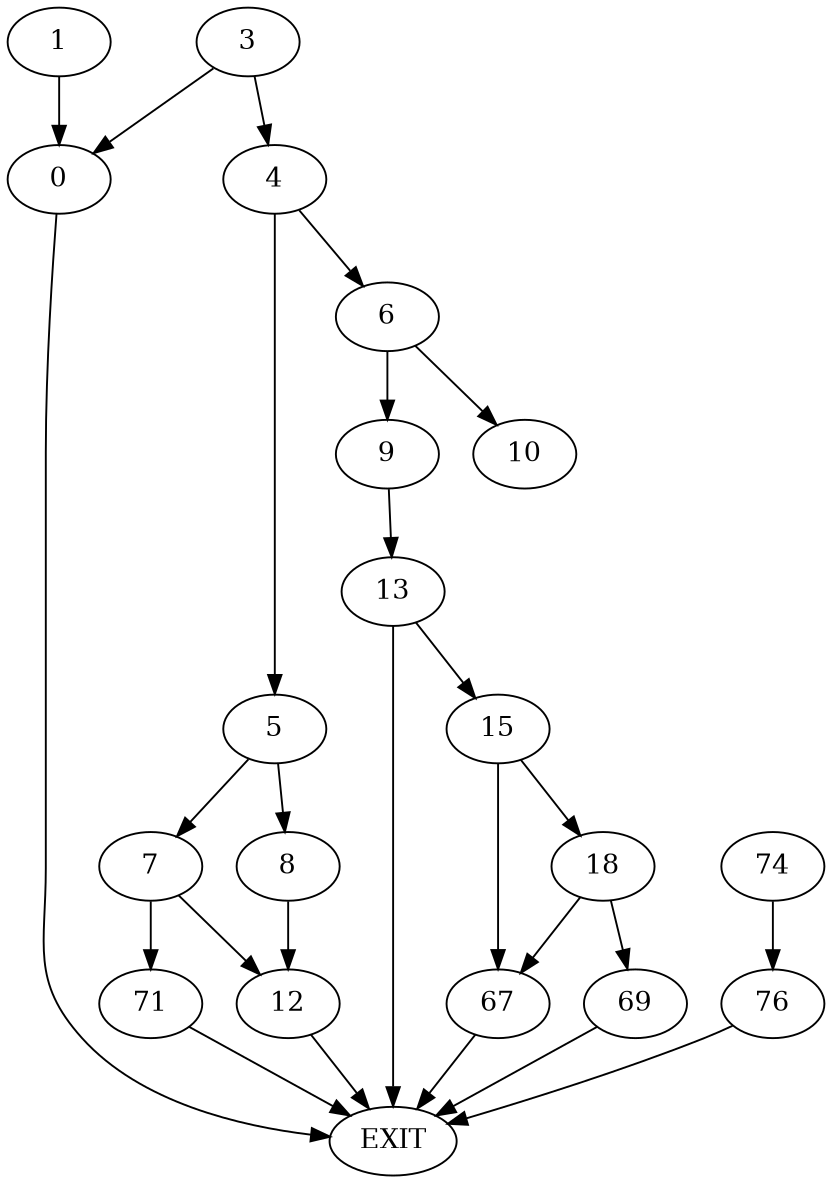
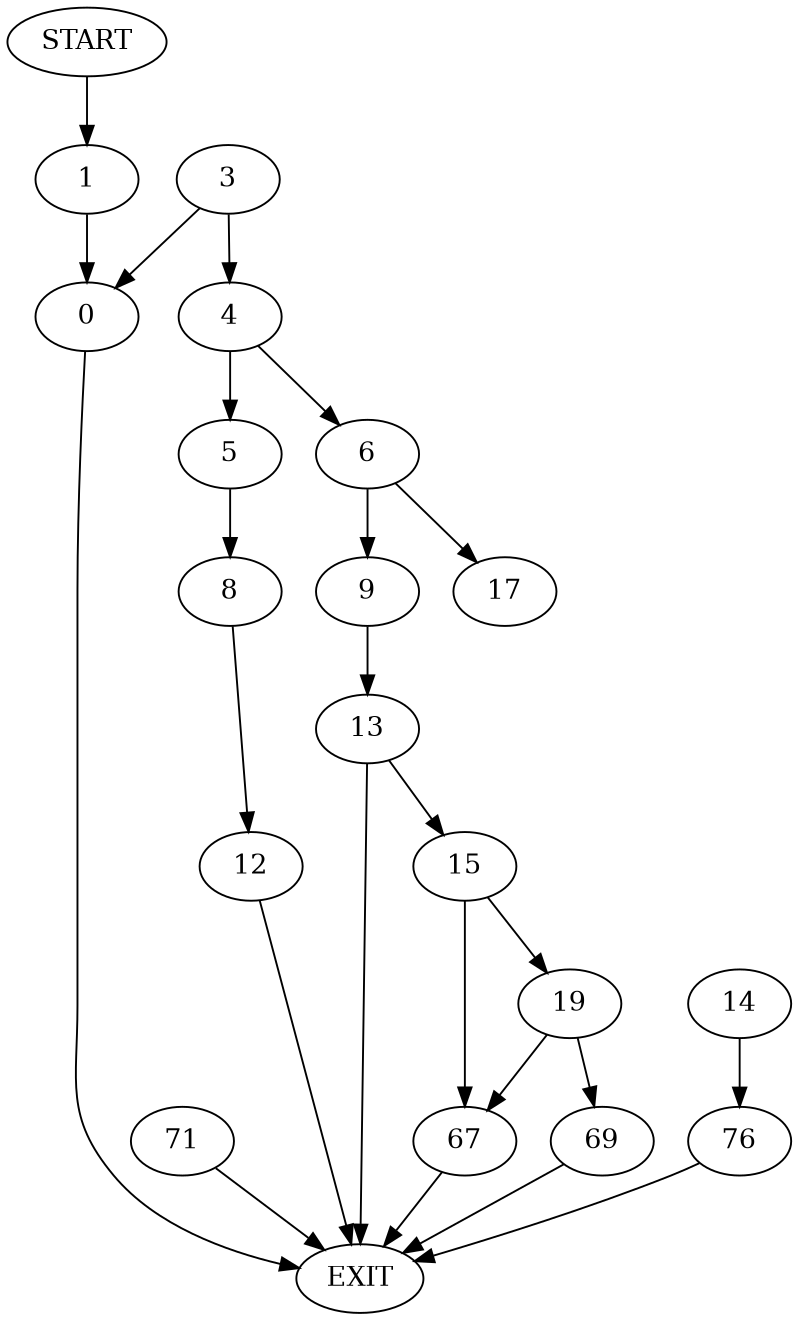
none -> (87, 42)
(525, 454) -> (505, 592)
(151, 866) -> none
(603, 866) -> (570, 1004)
(773, 866) -> (740, 1004)
